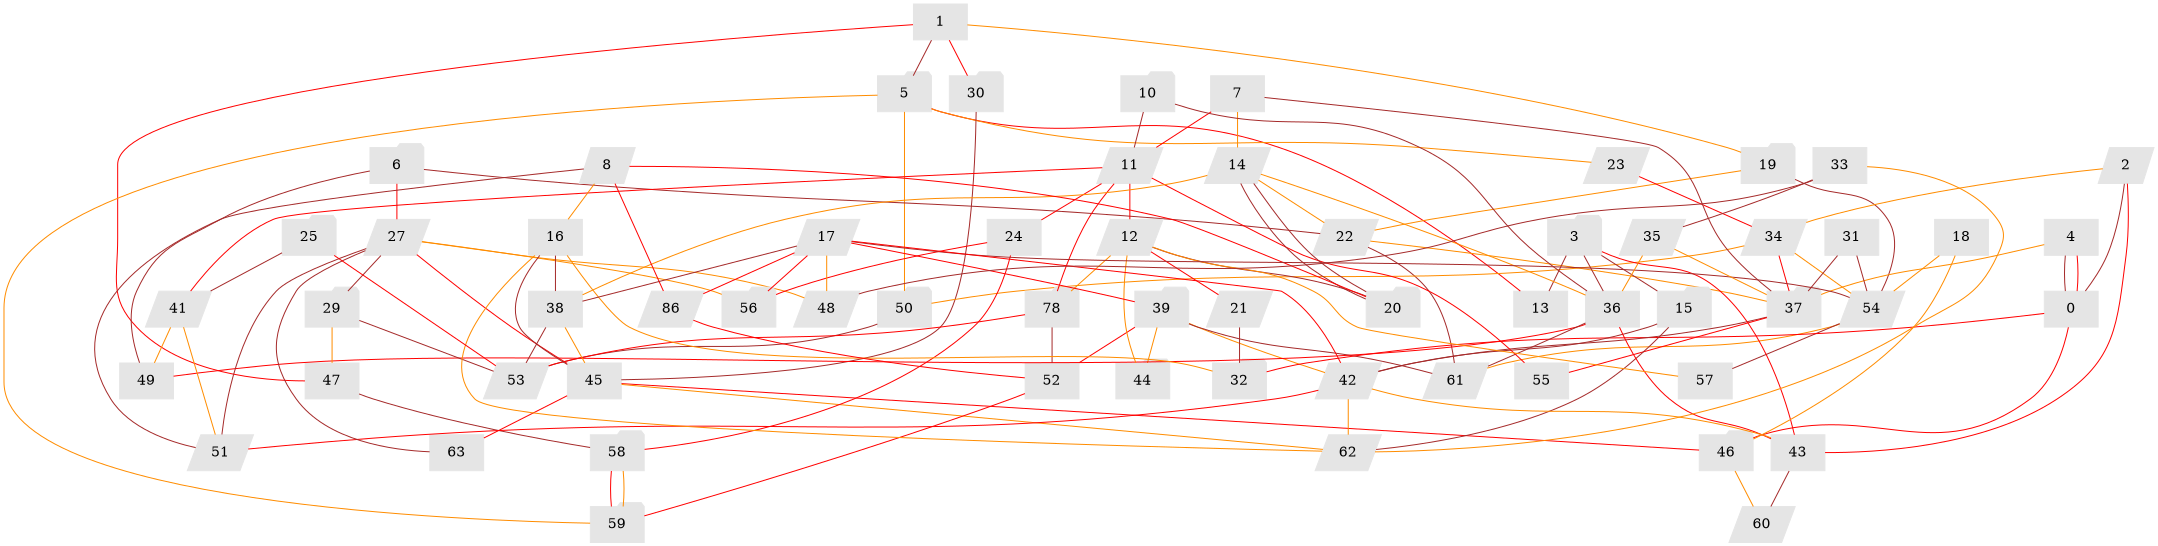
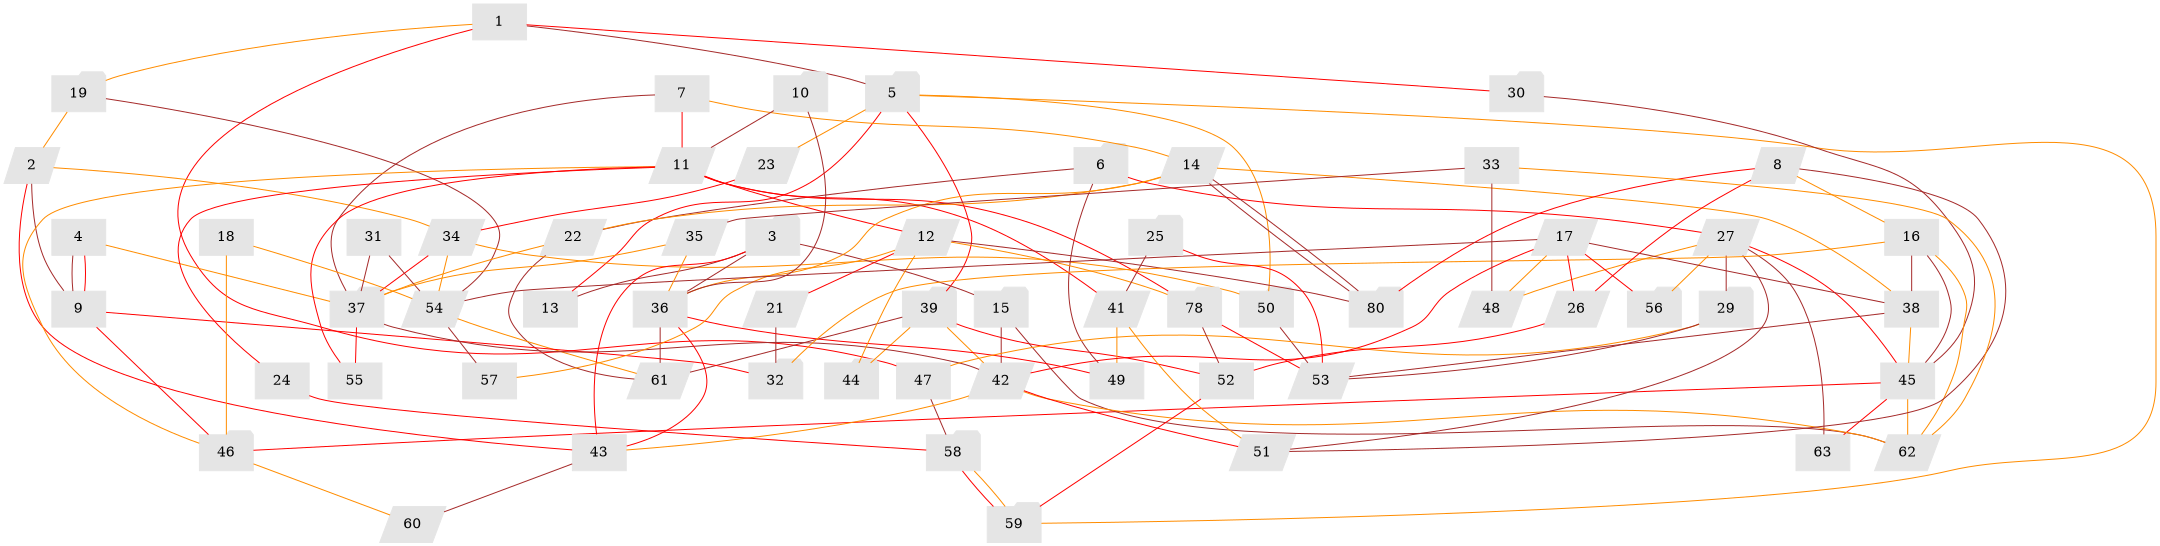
none -> (166, 189)
(1558, 199) -> (55, 130)
(880, 264) -> none
(972, 267) -> (957, 189)
(671, 309) -> (1577, 309)
(1393, 309) -> (1376, 309)
(2071, 309) -> (79, 309)
